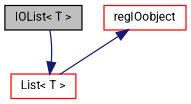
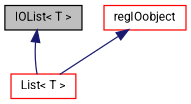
(52, 46) -> (35, 58)
